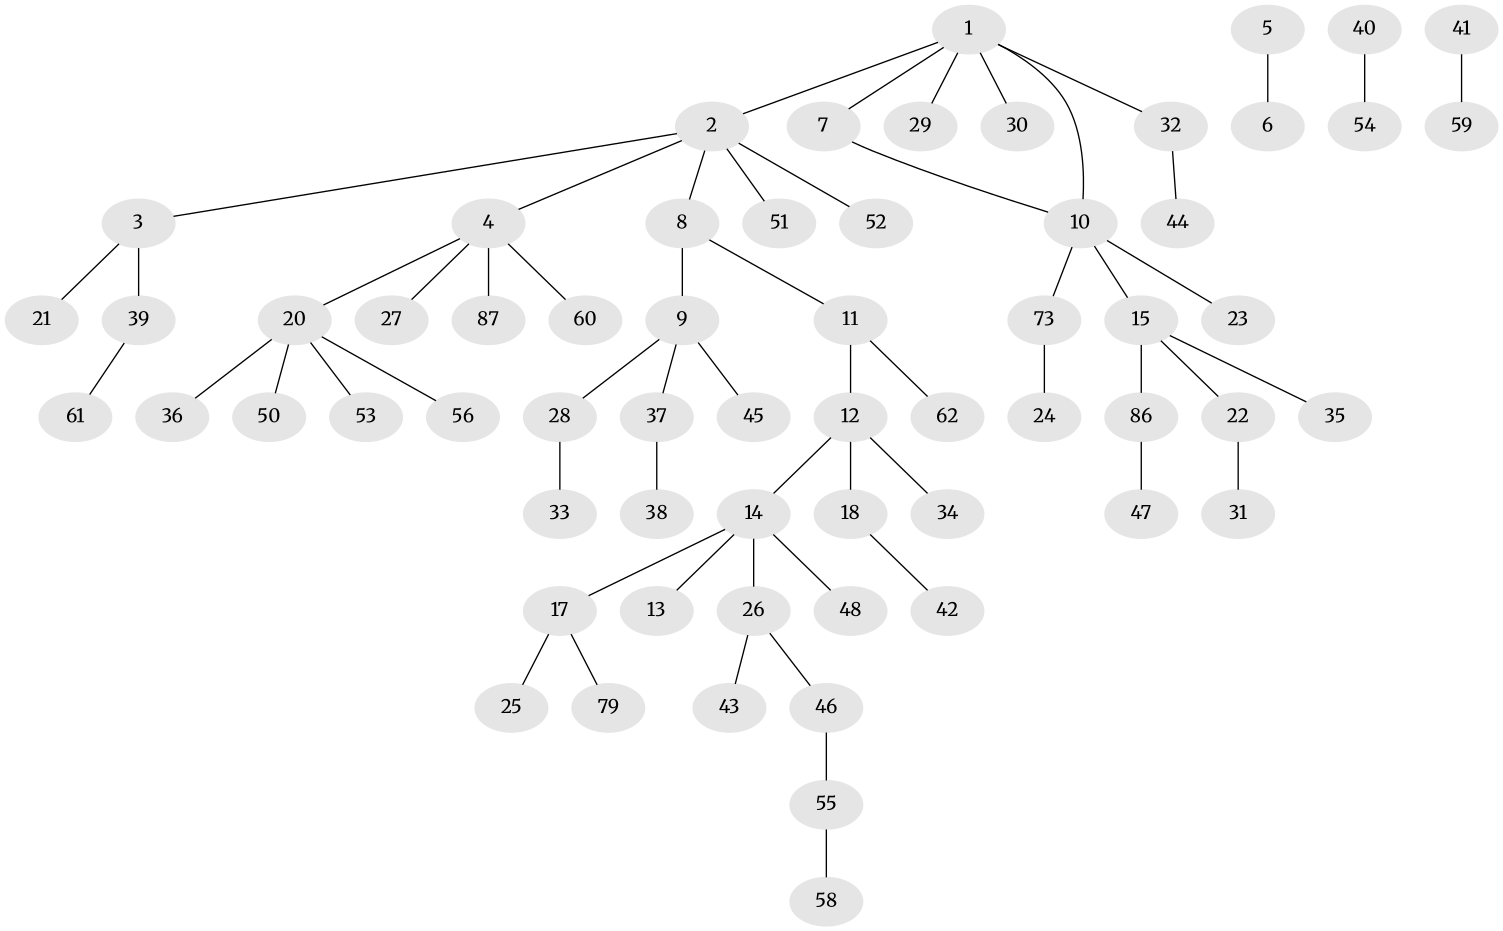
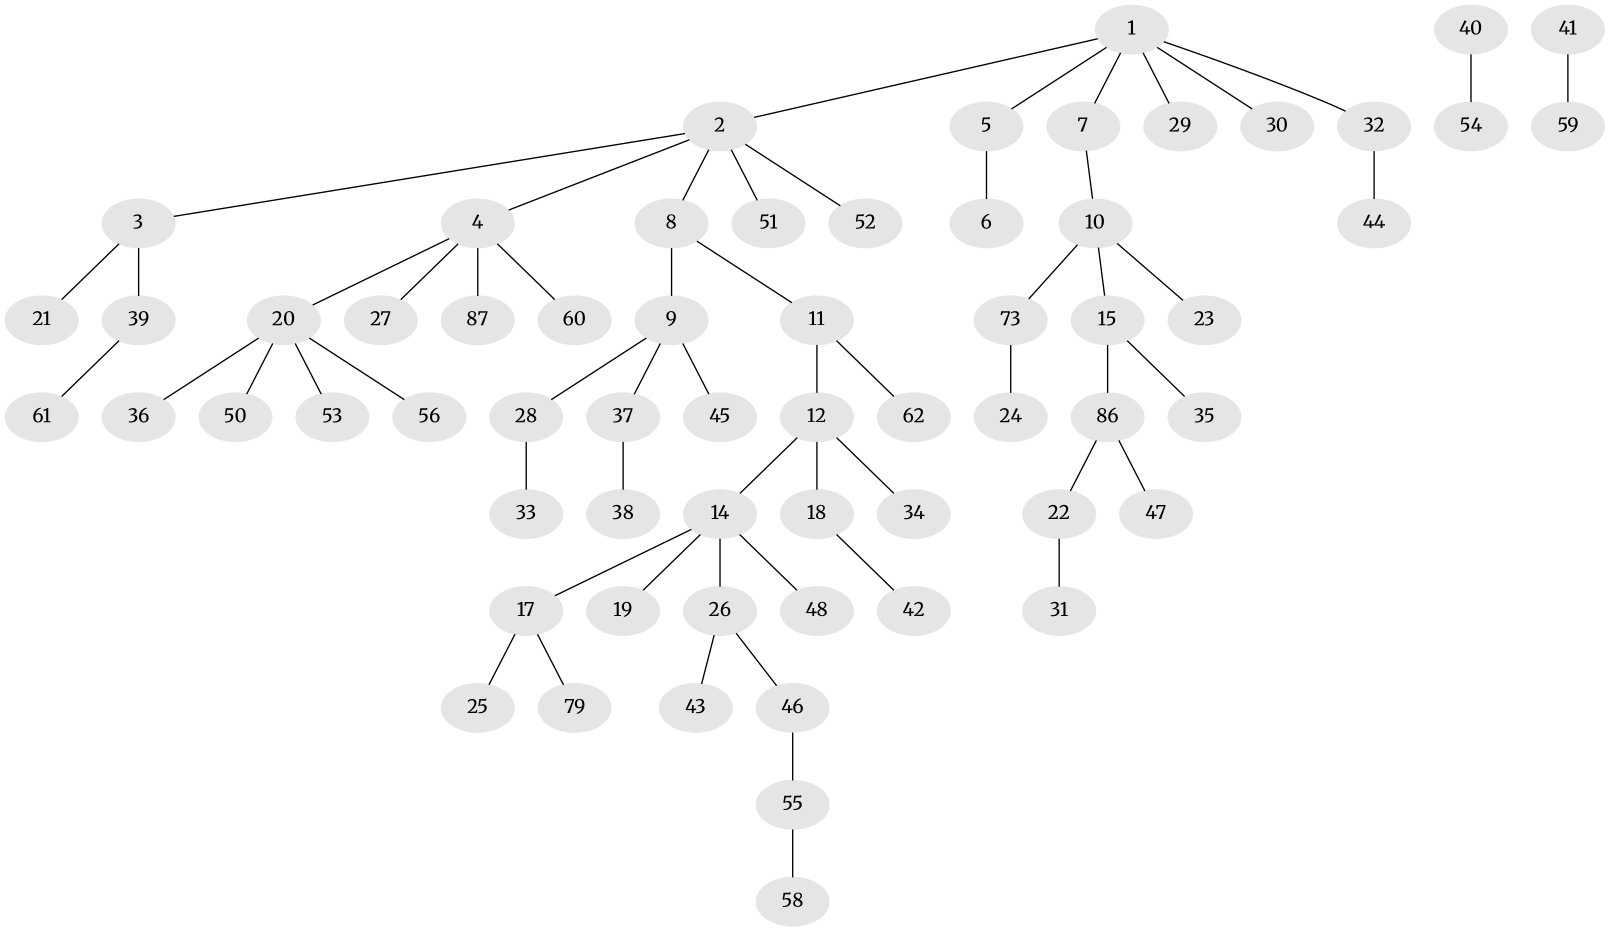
(1068, 107) -> (1059, 78)
(1190, 369) -> (1083, 466)
(657, 611) -> (623, 611)
